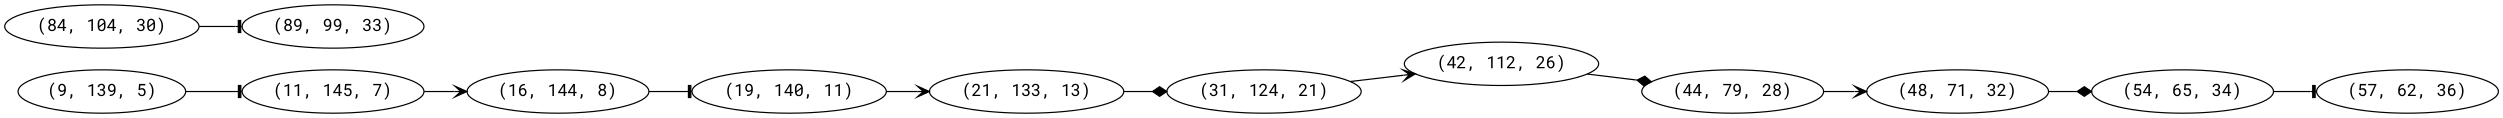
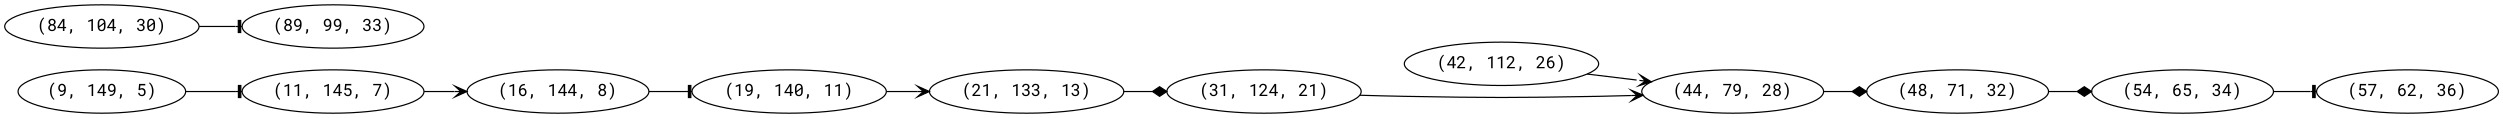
(1612, 77) -> (1612, 77)
(1377, 78) -> (1495, 97)
(102, 92) -> (102, 92)
(1839, 92) -> (1839, 92)
